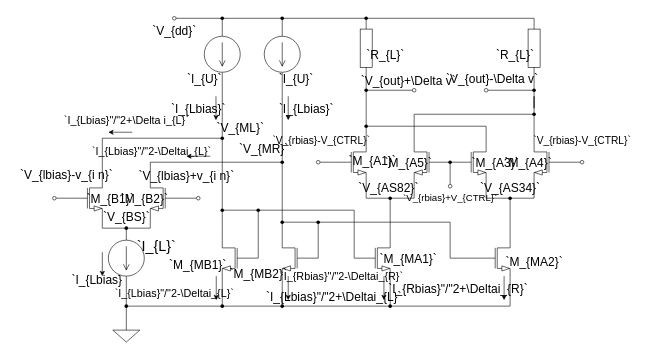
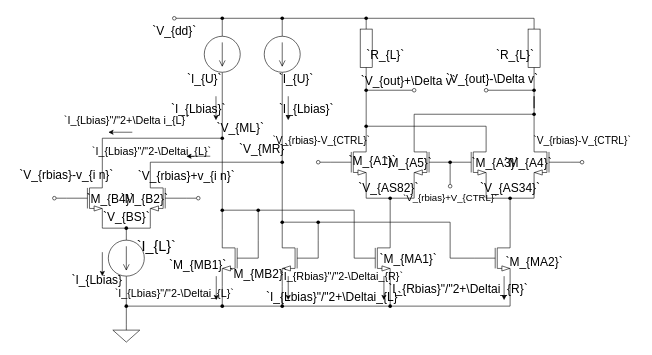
(67, 174) -> (67, 174)
(187, 176) -> (187, 176)
(110, 198) -> (110, 198)
